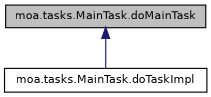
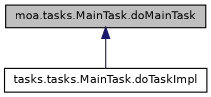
(106, 80) -> (106, 80)
